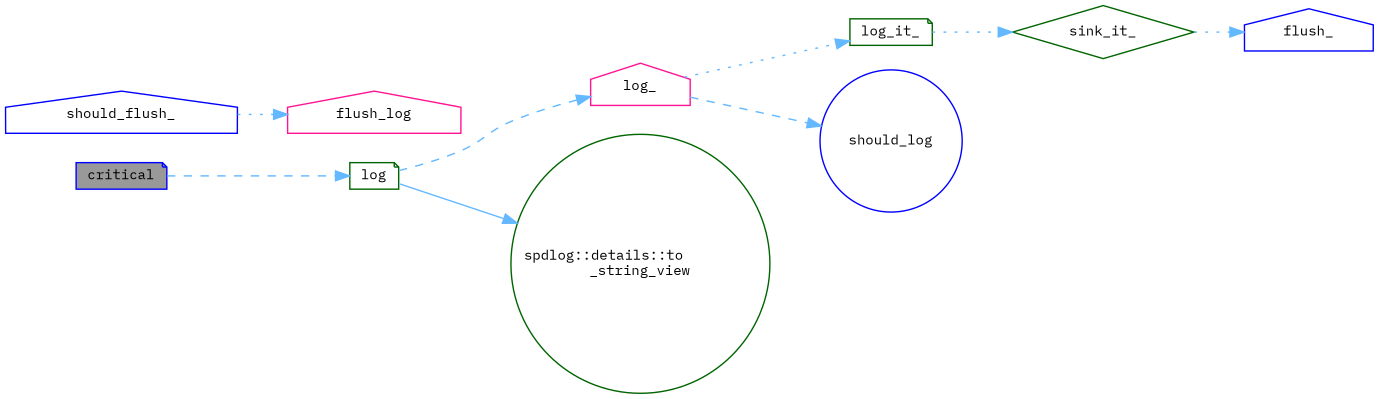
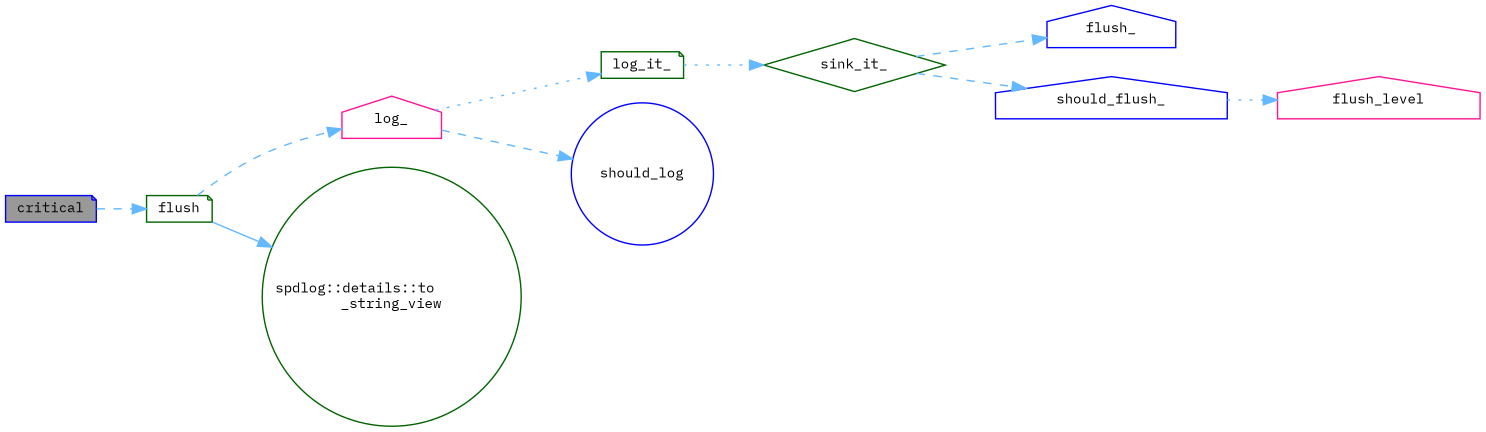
(1212, 32) -> (974, 48)
none -> (964, 80)
(374, 114) -> (1379, 100)
(374, 176) -> (179, 209)
